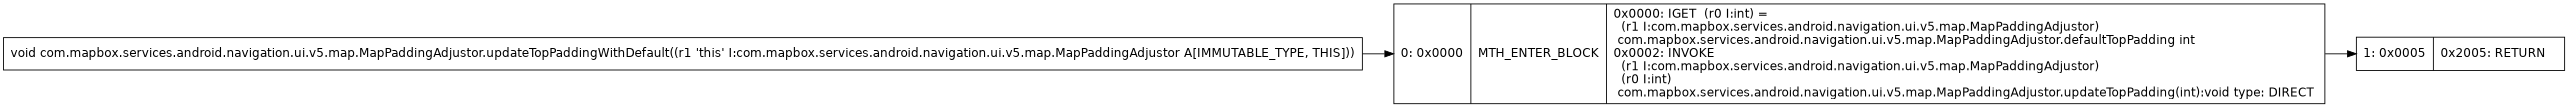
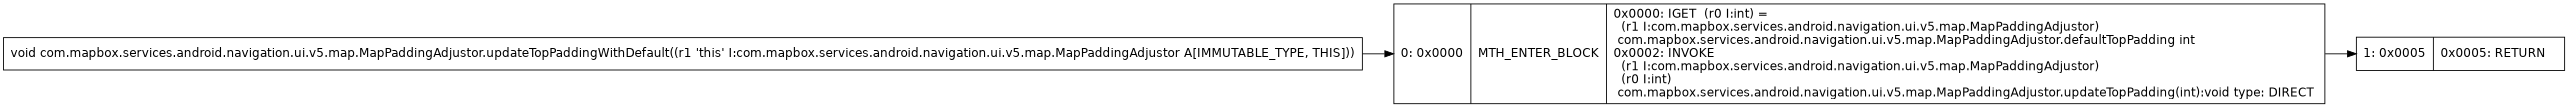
(2499, 53) -> (2499, 53)
